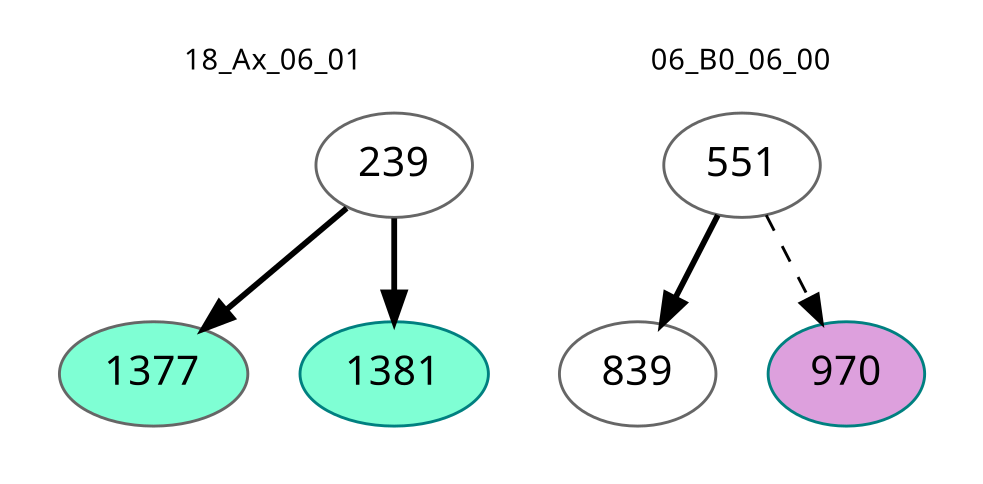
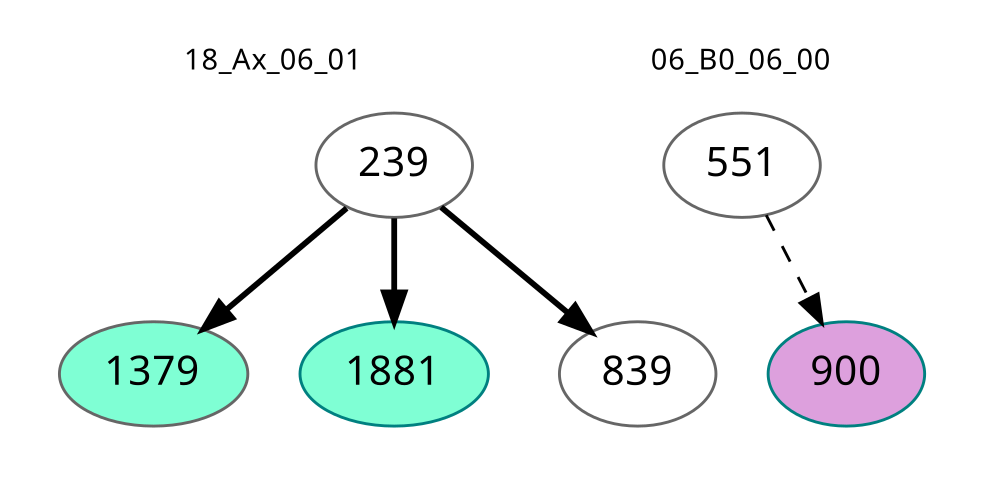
(697, 257) -> (495, 252)
(154, 374) -> (154, 374)
(394, 374) -> (394, 374)
(846, 374) -> (846, 374)
